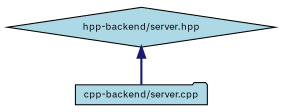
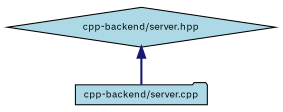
(141, 27) -> (141, 27)
